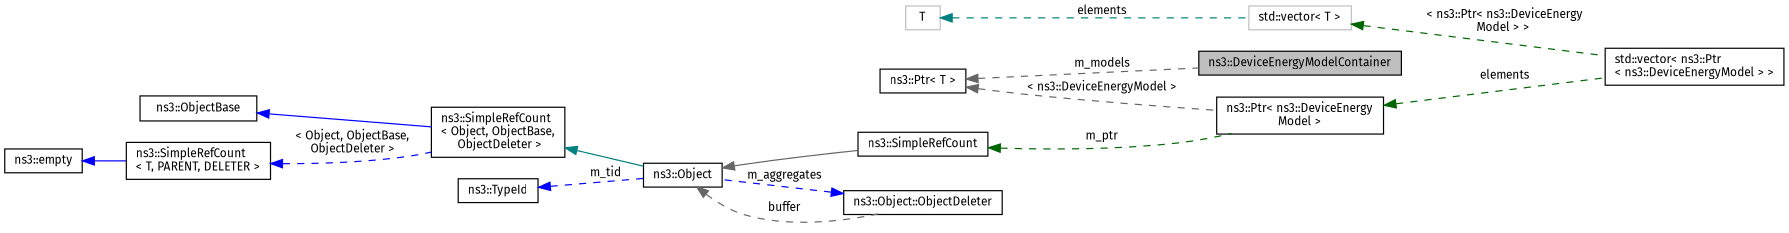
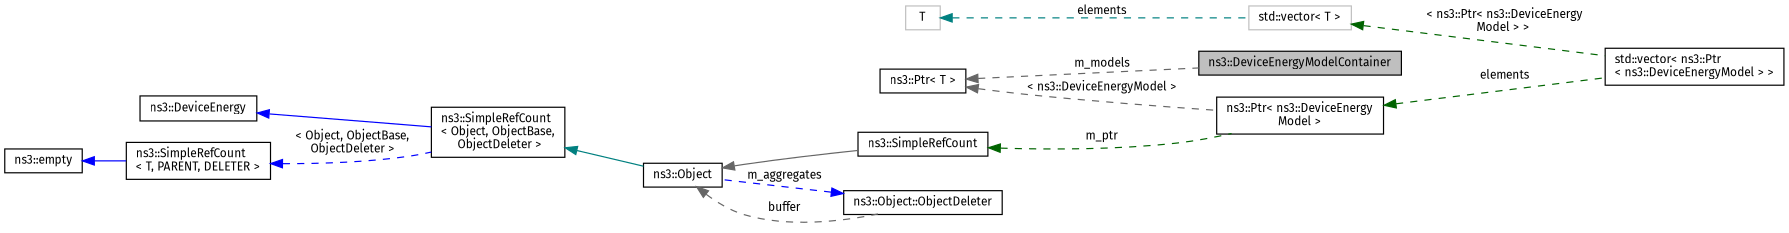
(198, 108) -> (198, 108)
(498, 191) -> none
